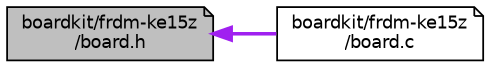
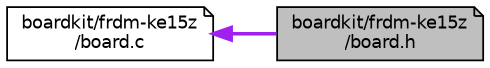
(254, 34) -> (254, 34)
